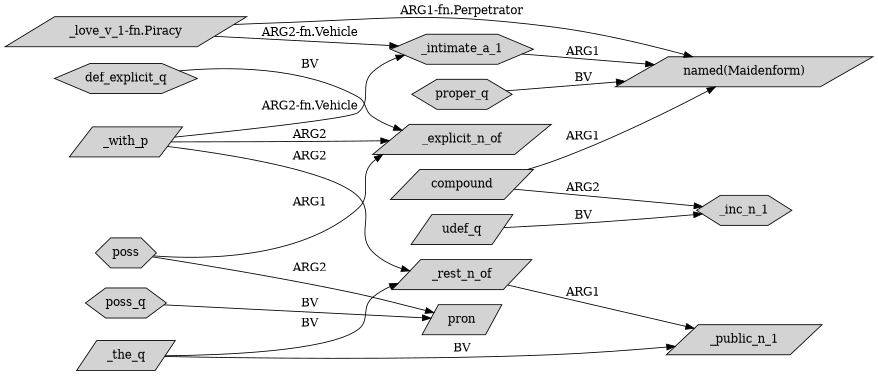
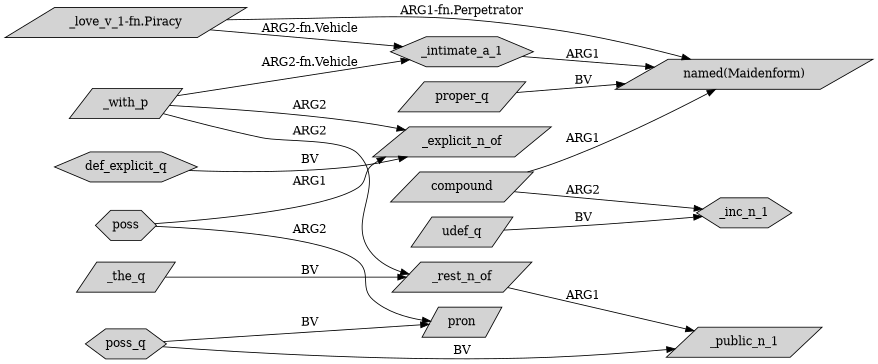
(462, 94) -> (462, 97)
(416, 358) -> (415, 358)
